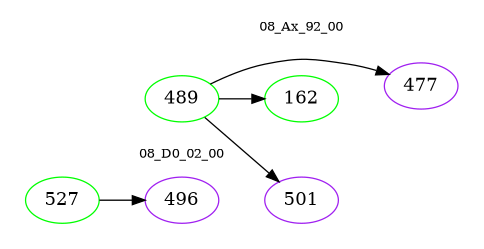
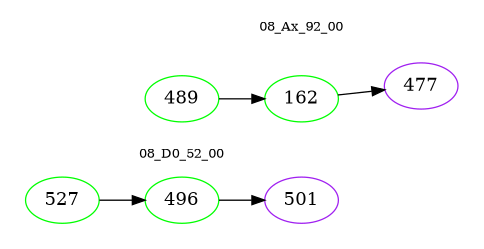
(292, 60) -> (355, 93)
(243, 151) -> (235, 200)
(182, 155) -> (182, 155)
(182, 200) -> (182, 200)
